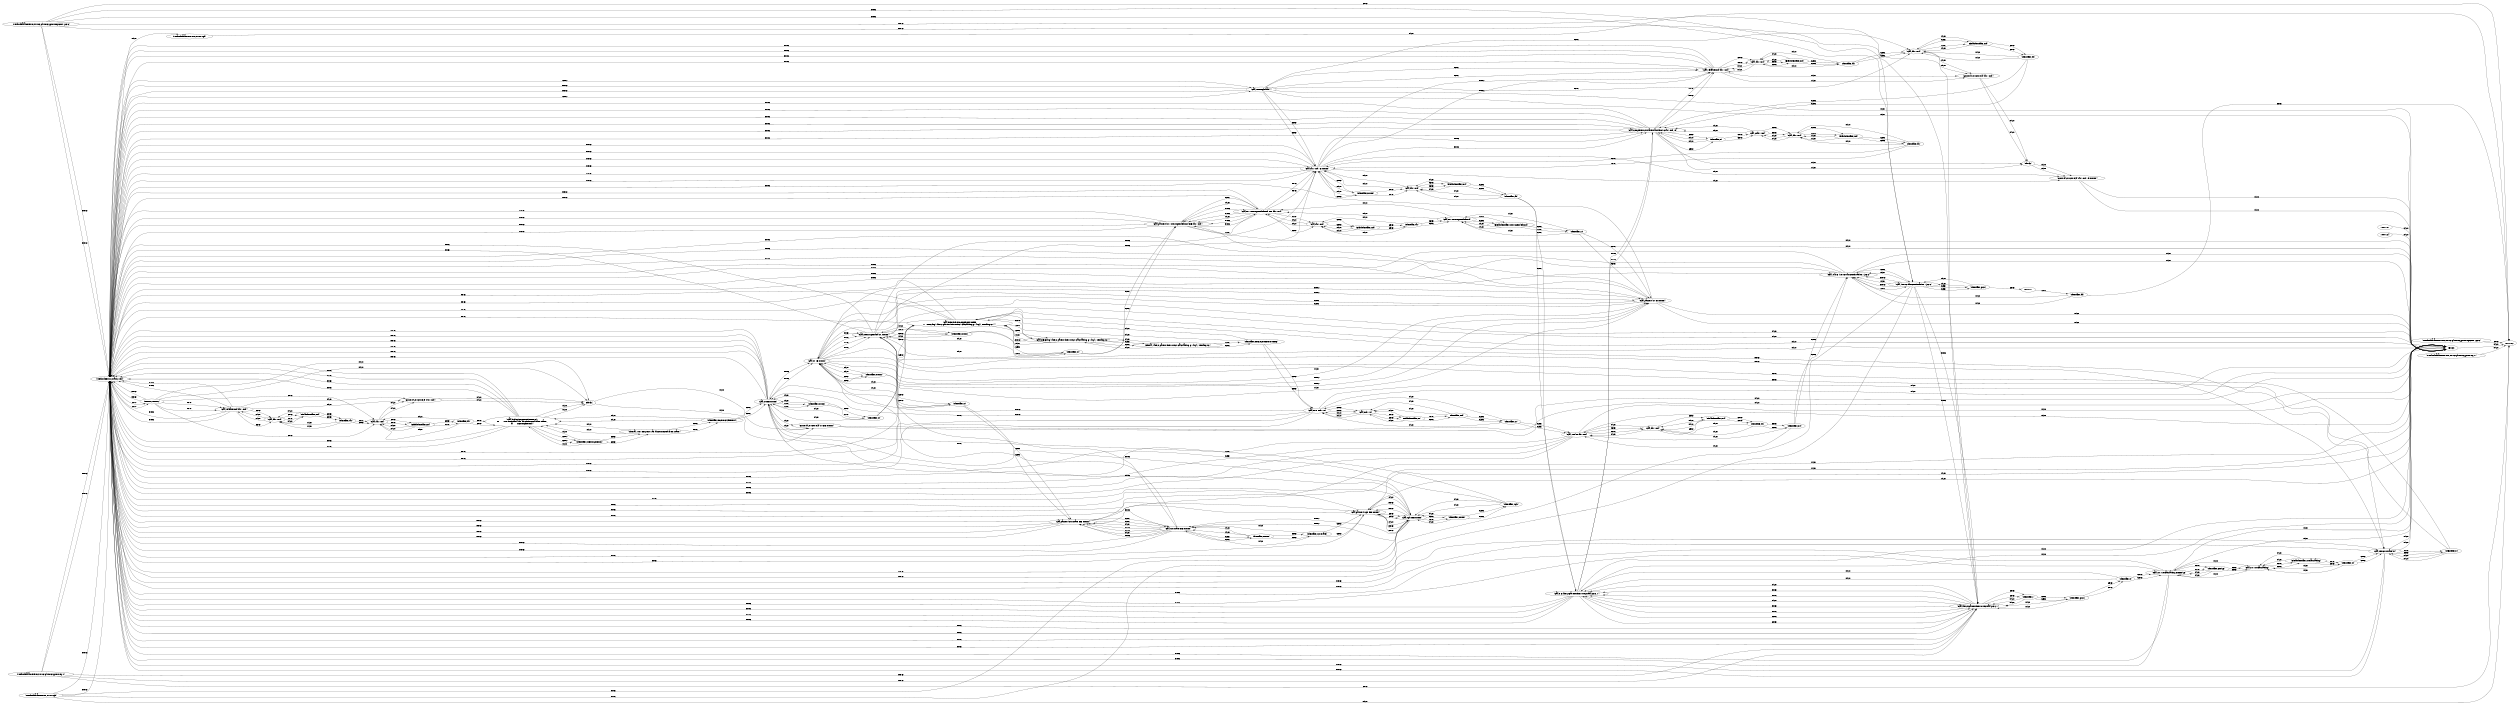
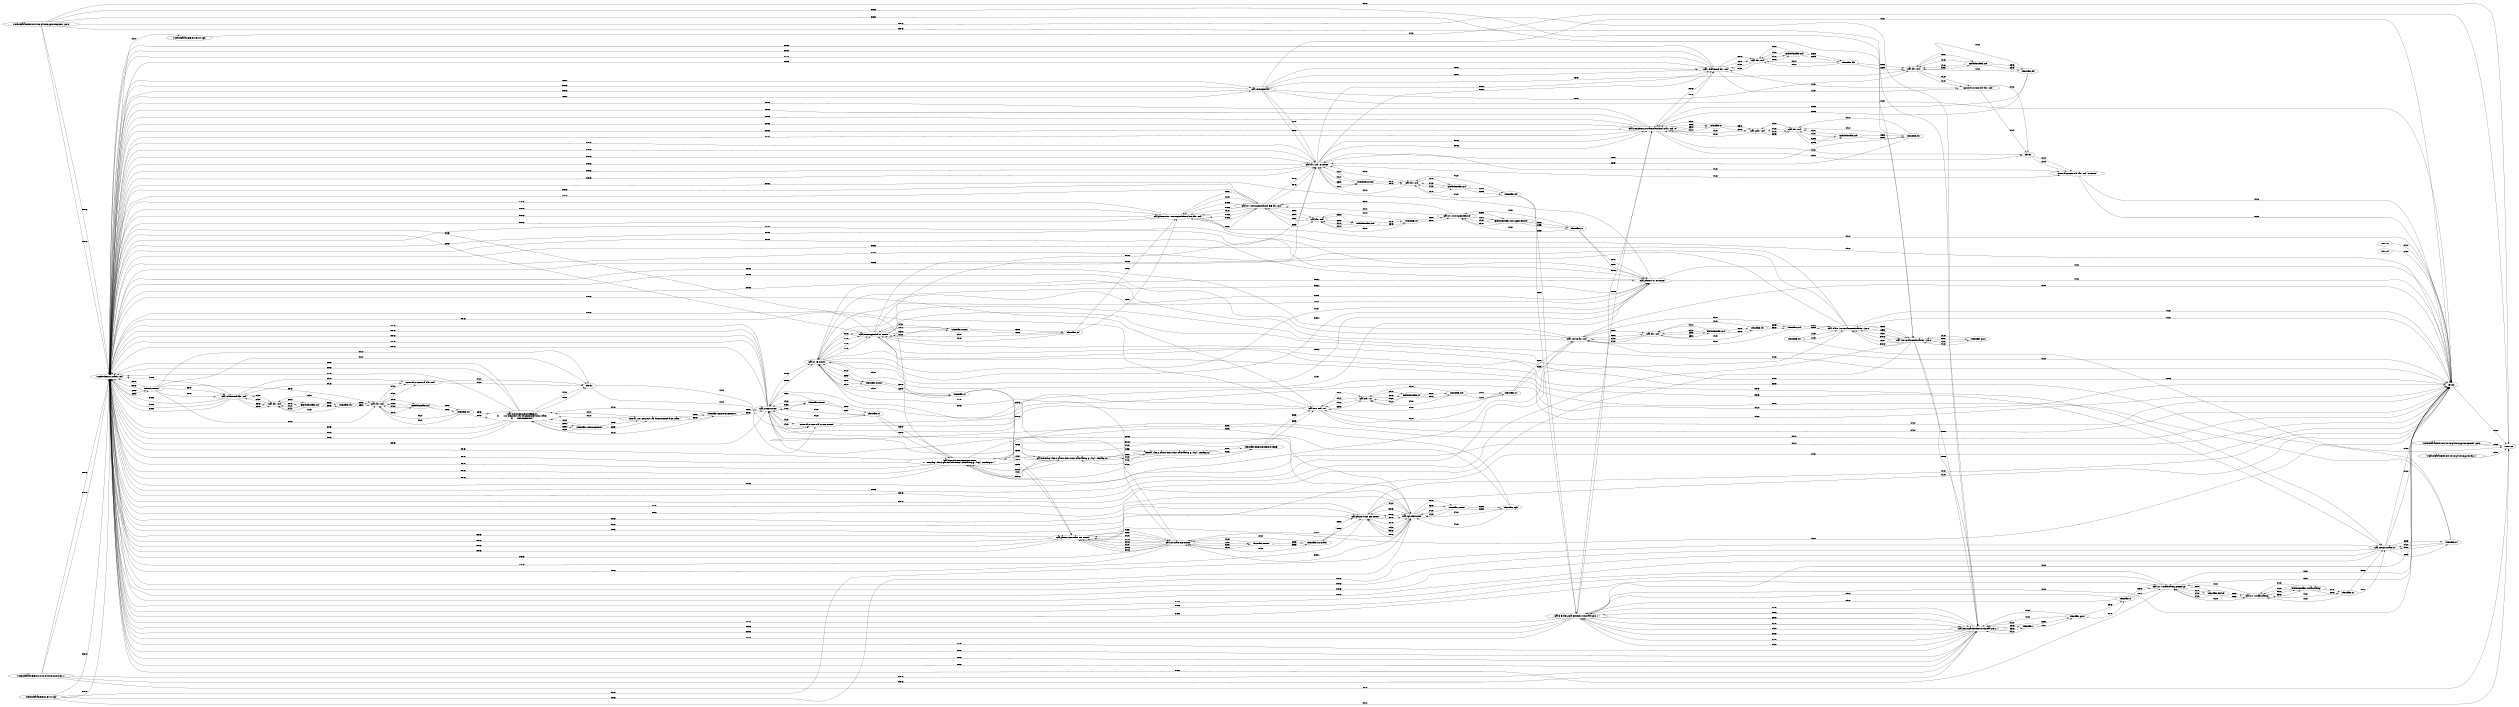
(1365, 4) -> (1365, 4)
(2028, 290) -> none
(2497, 341) -> (2496, 444)
